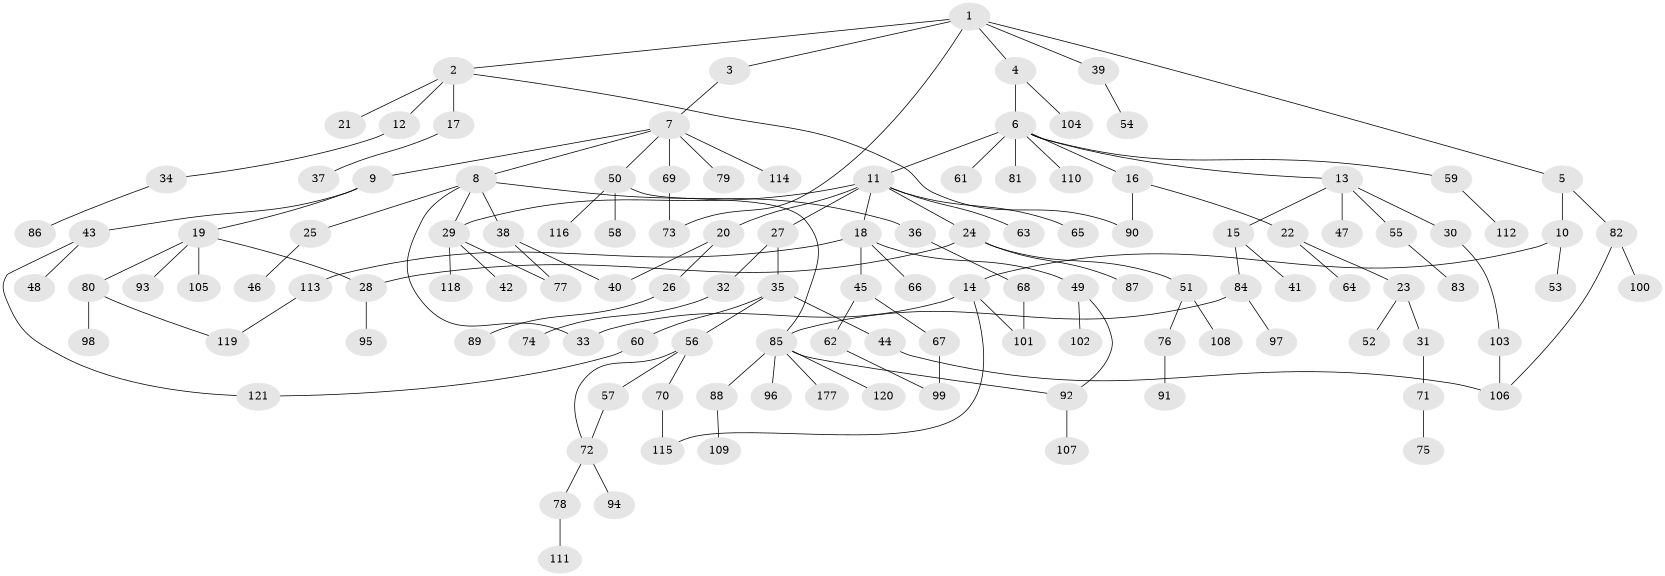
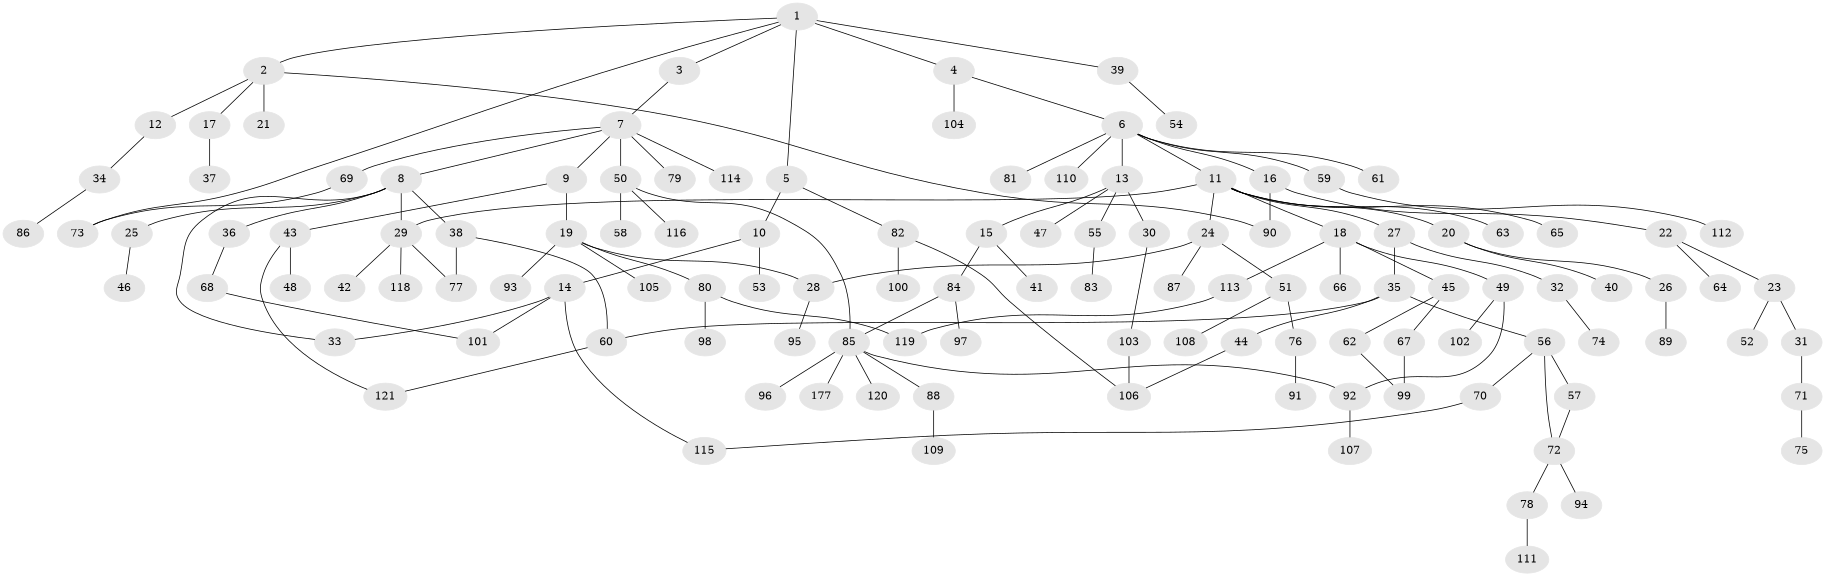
(557, 260) -> (563, 259)
